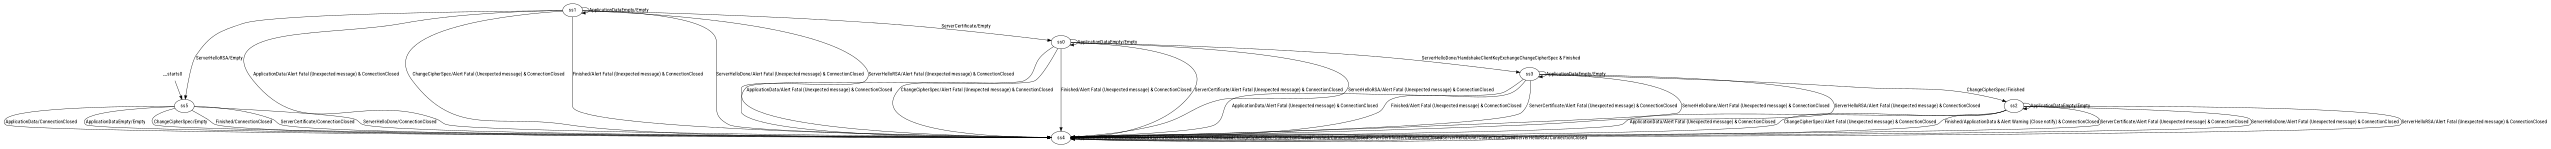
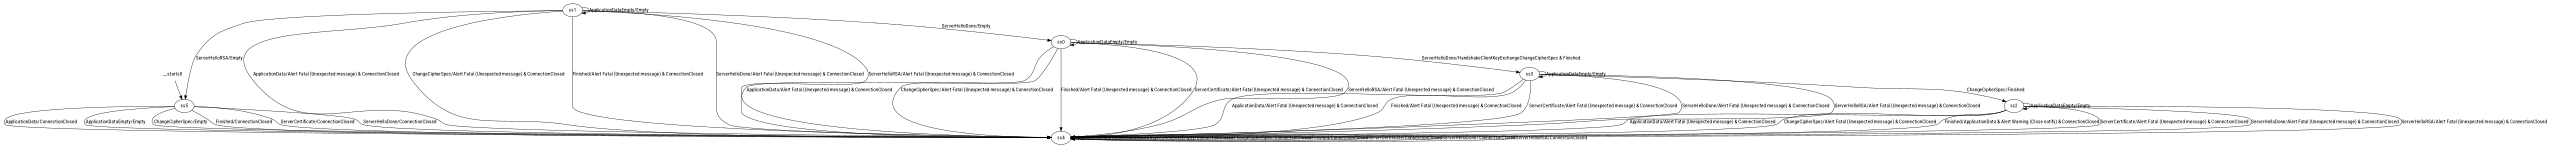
(966, 26) -> (966, 26)
